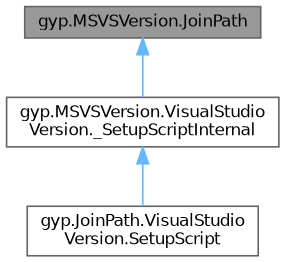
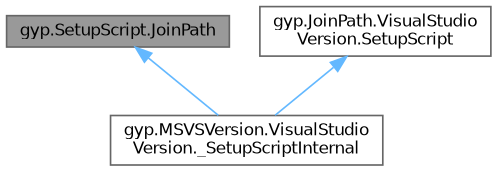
(143, 22) -> (118, 31)
(143, 185) -> (304, 91)
